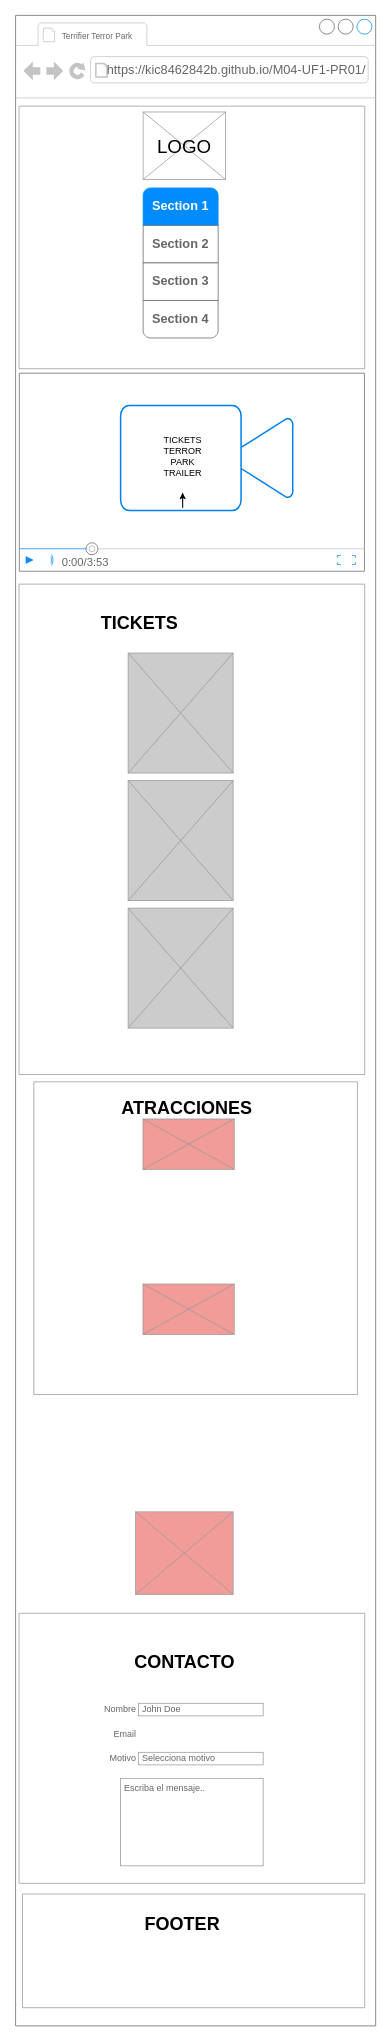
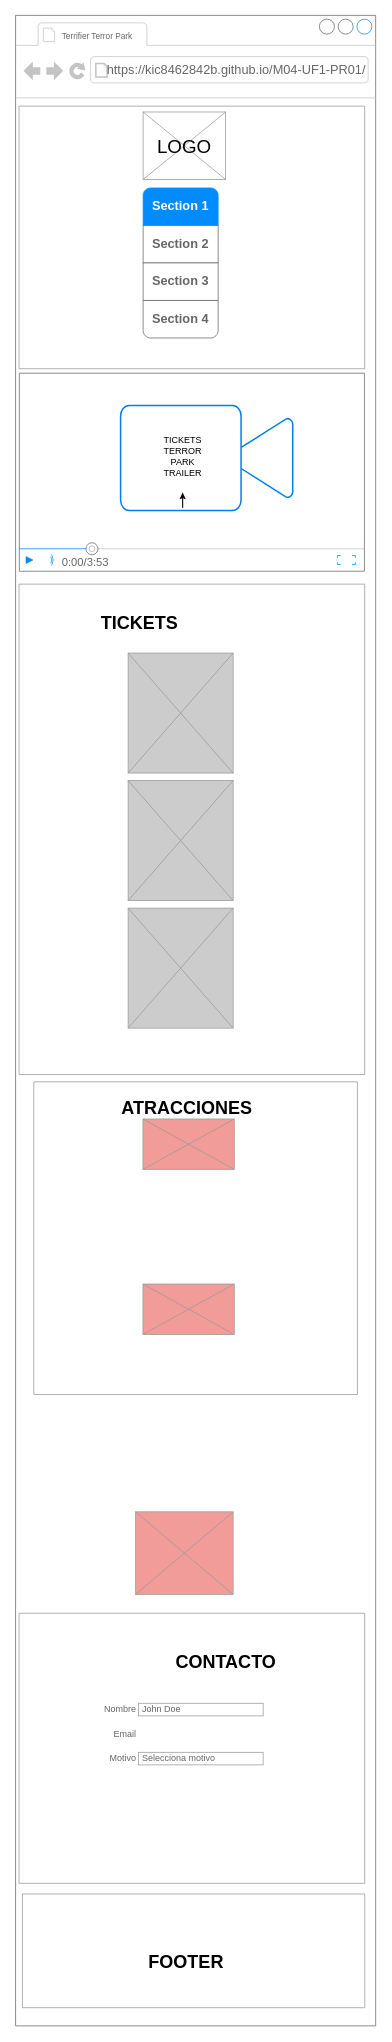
(184, 1662) -> (225, 1662)
(192, 1822) -> none
(182, 1924) -> (185, 1962)
